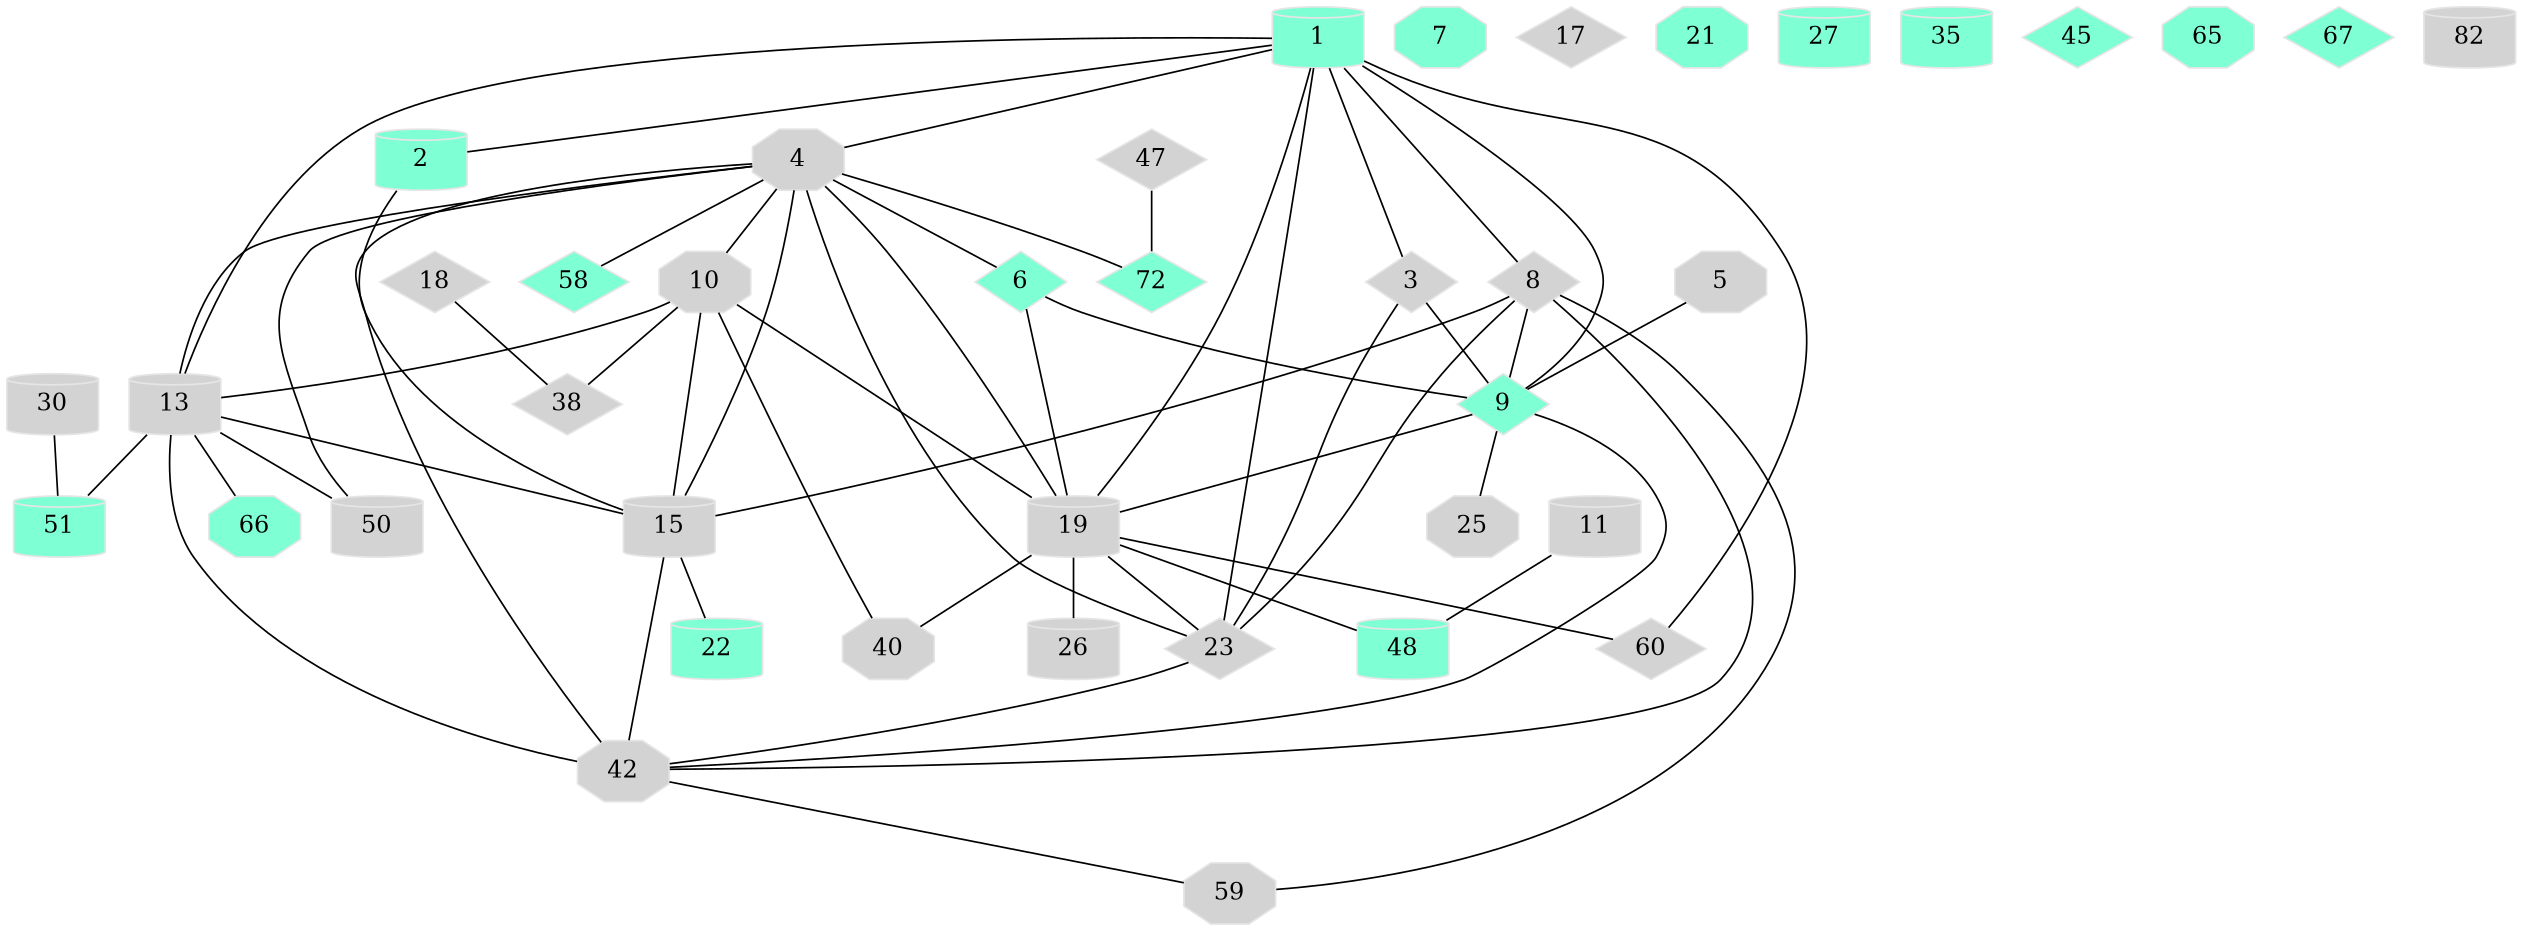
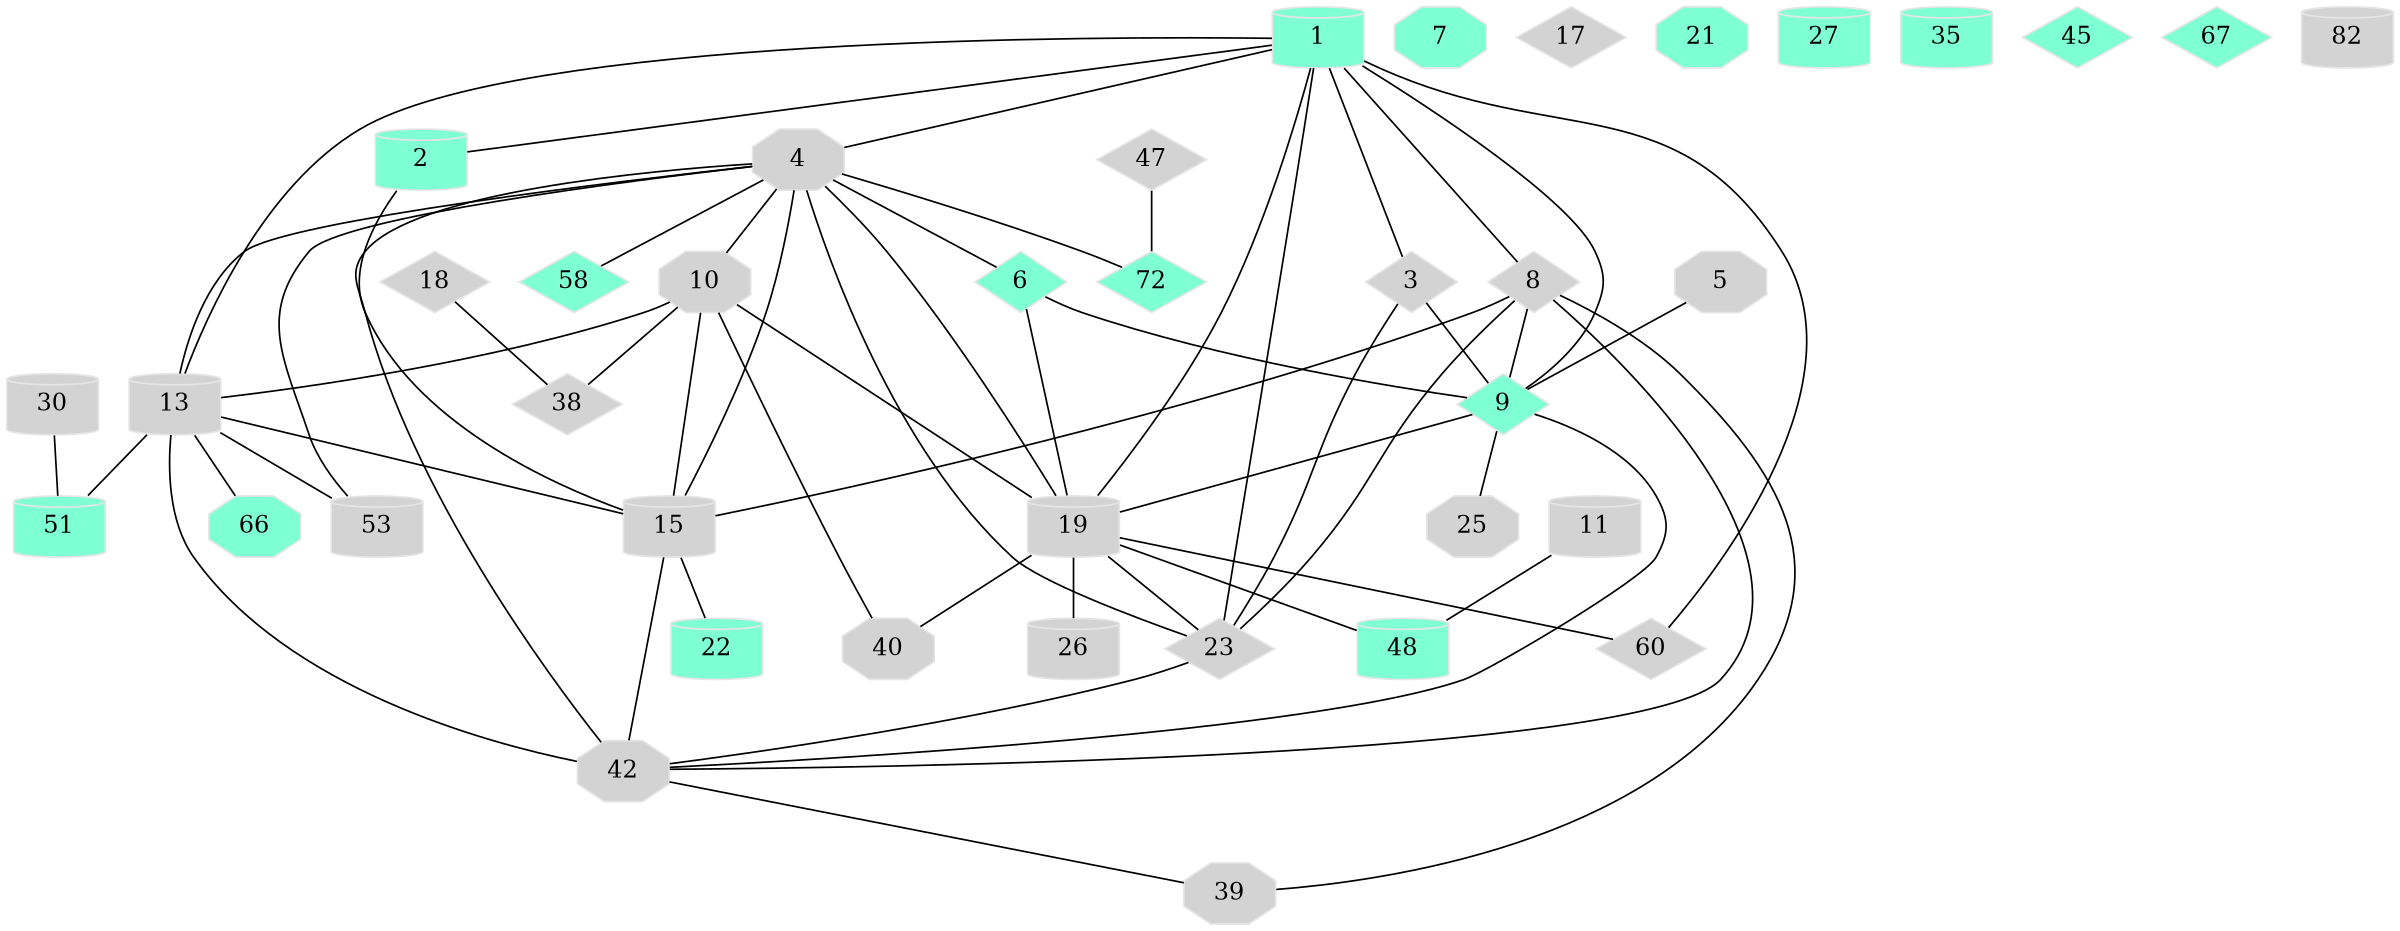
(2208, 37) -> none
(377, 527) -> (377, 527)
(1230, 893) -> (1230, 893)
